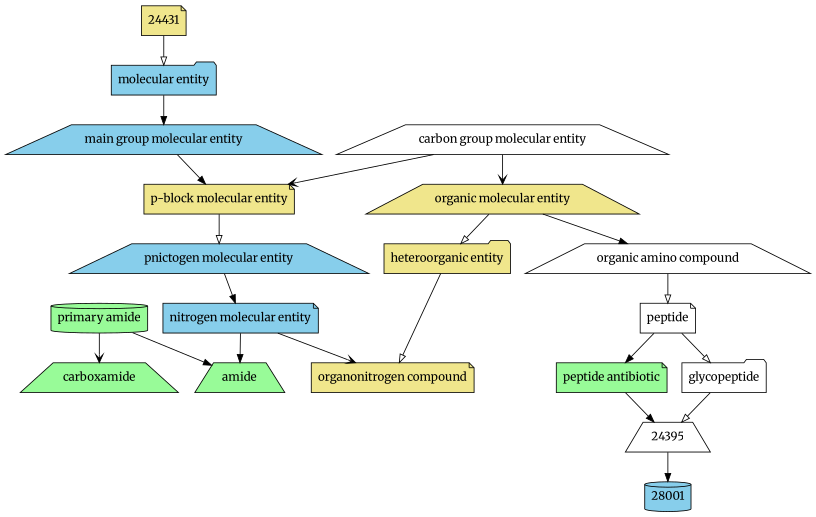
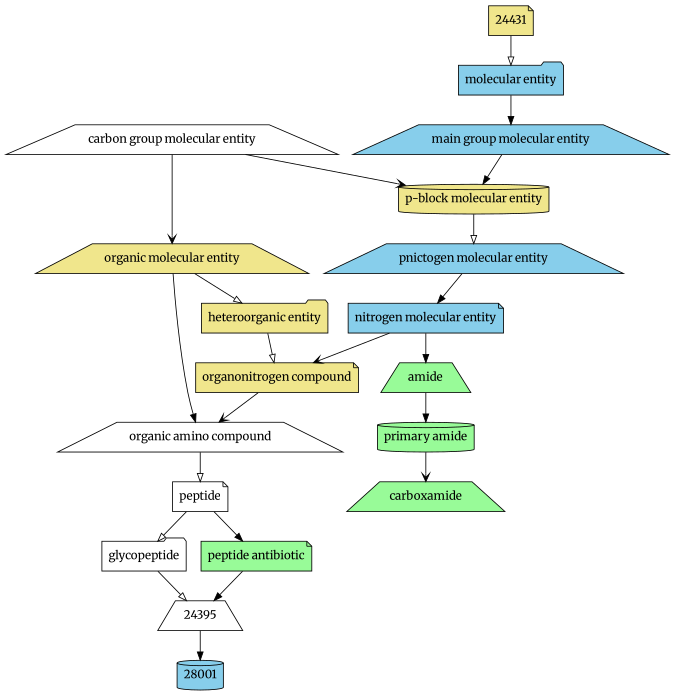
(219, 199) -> (474, 199)
(168, 347) -> (426, 403)
none -> (242, 405)
